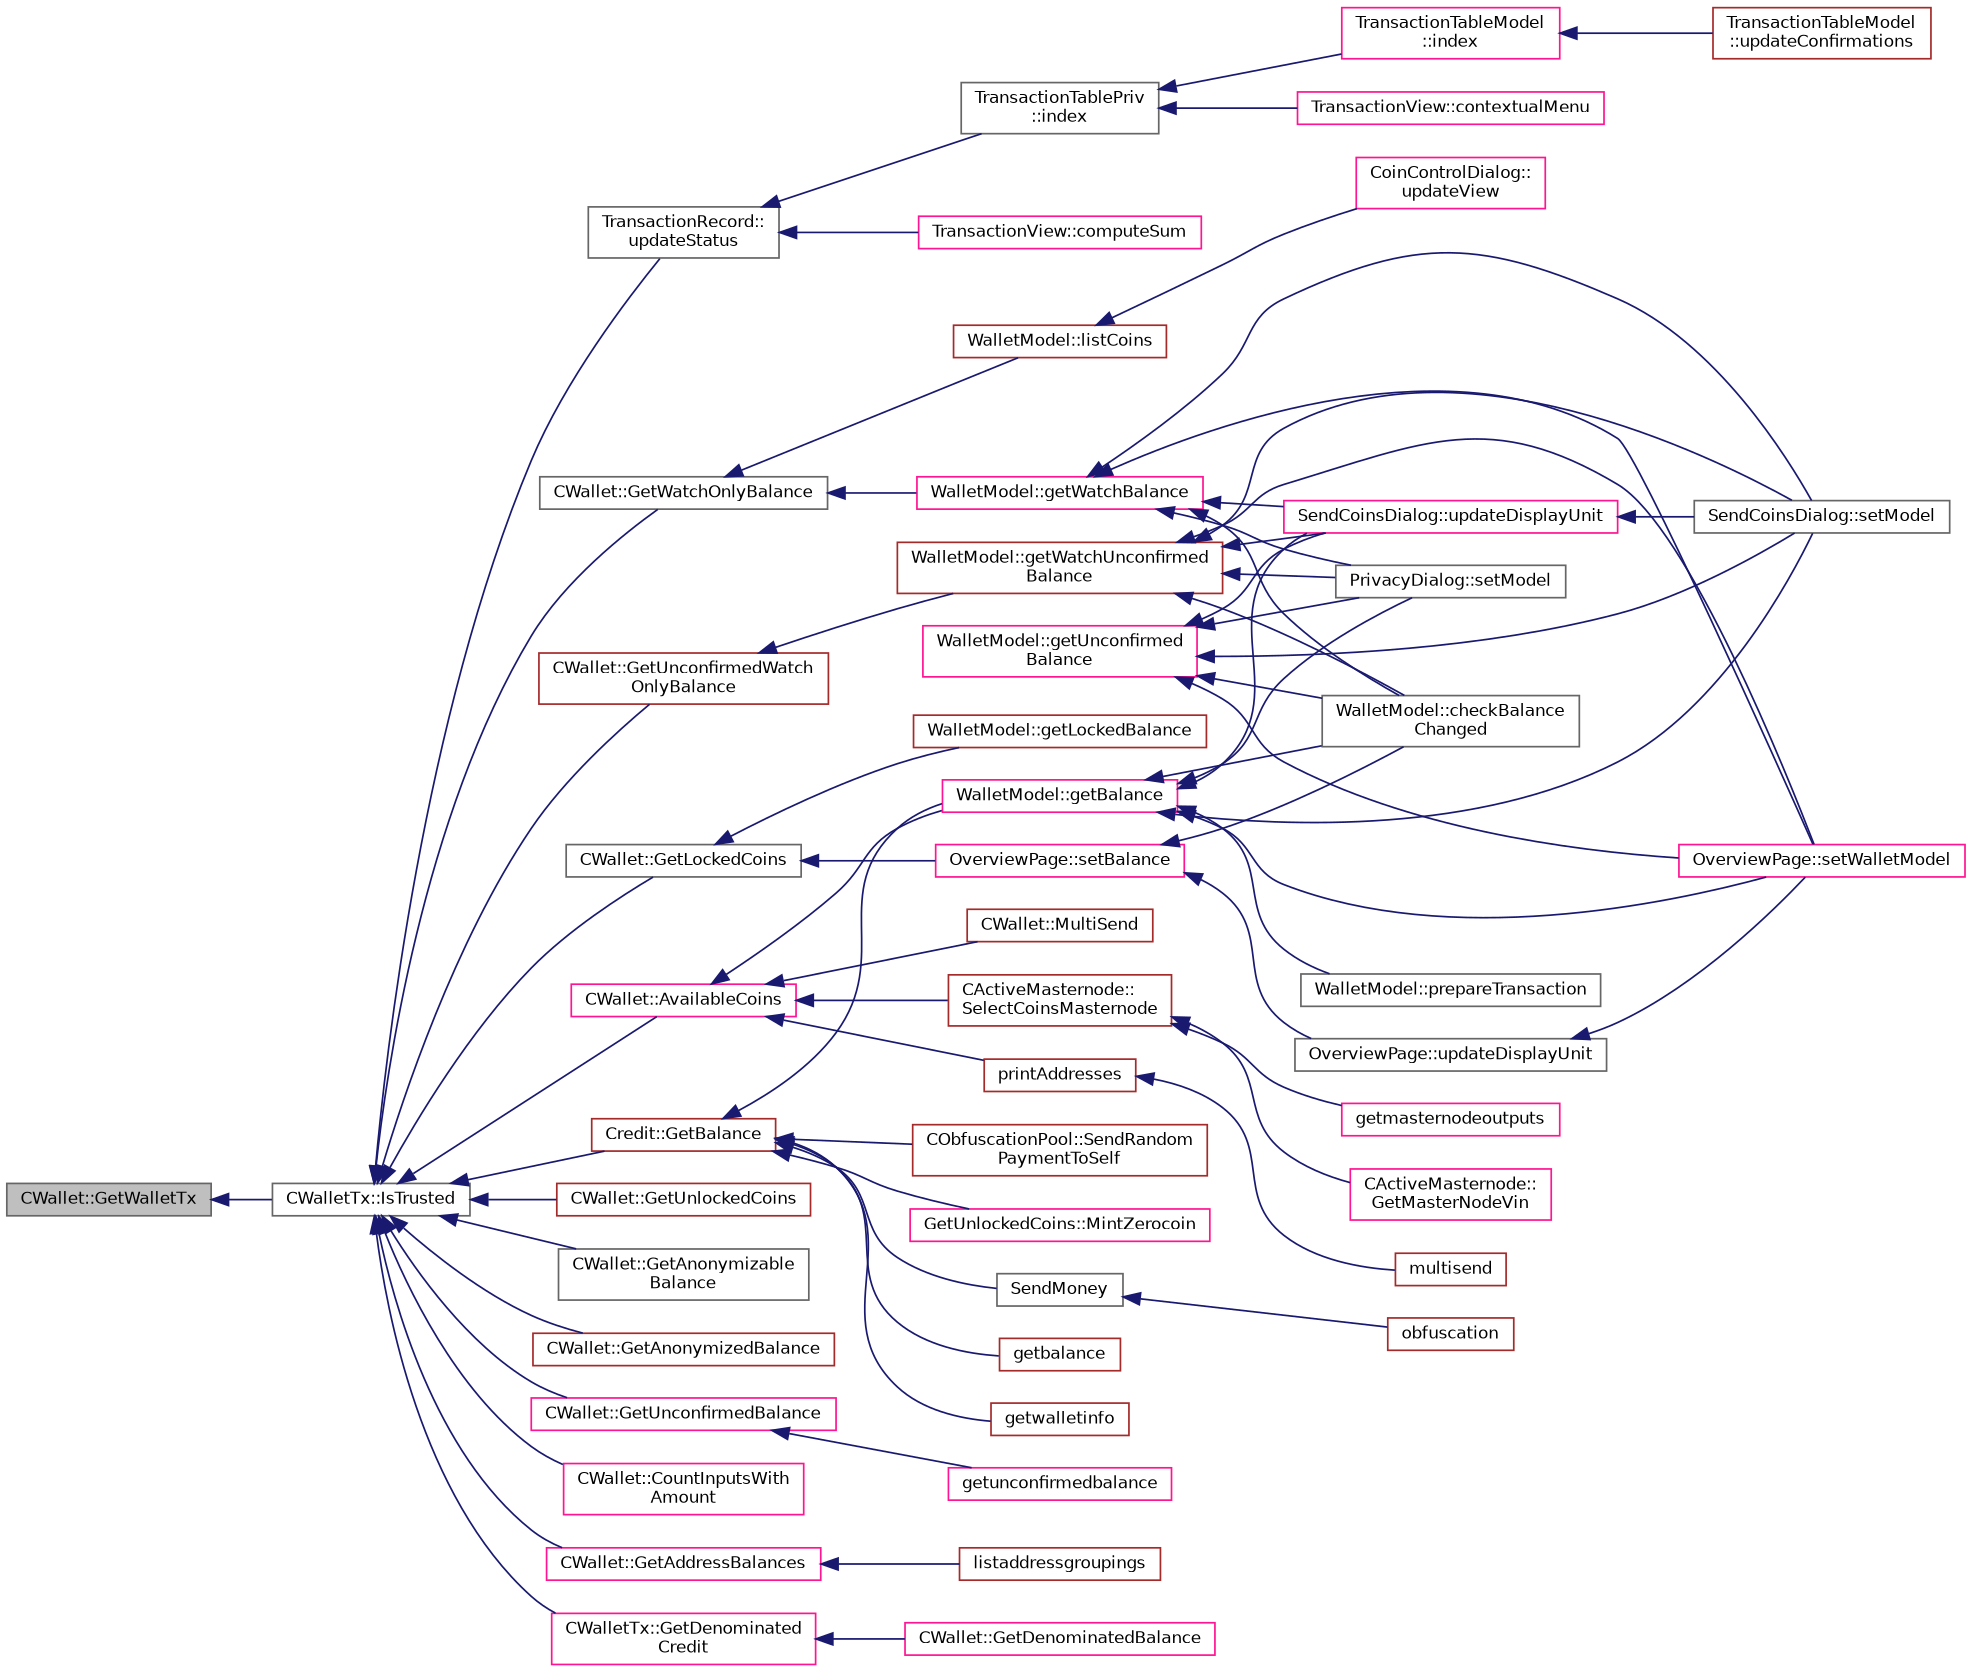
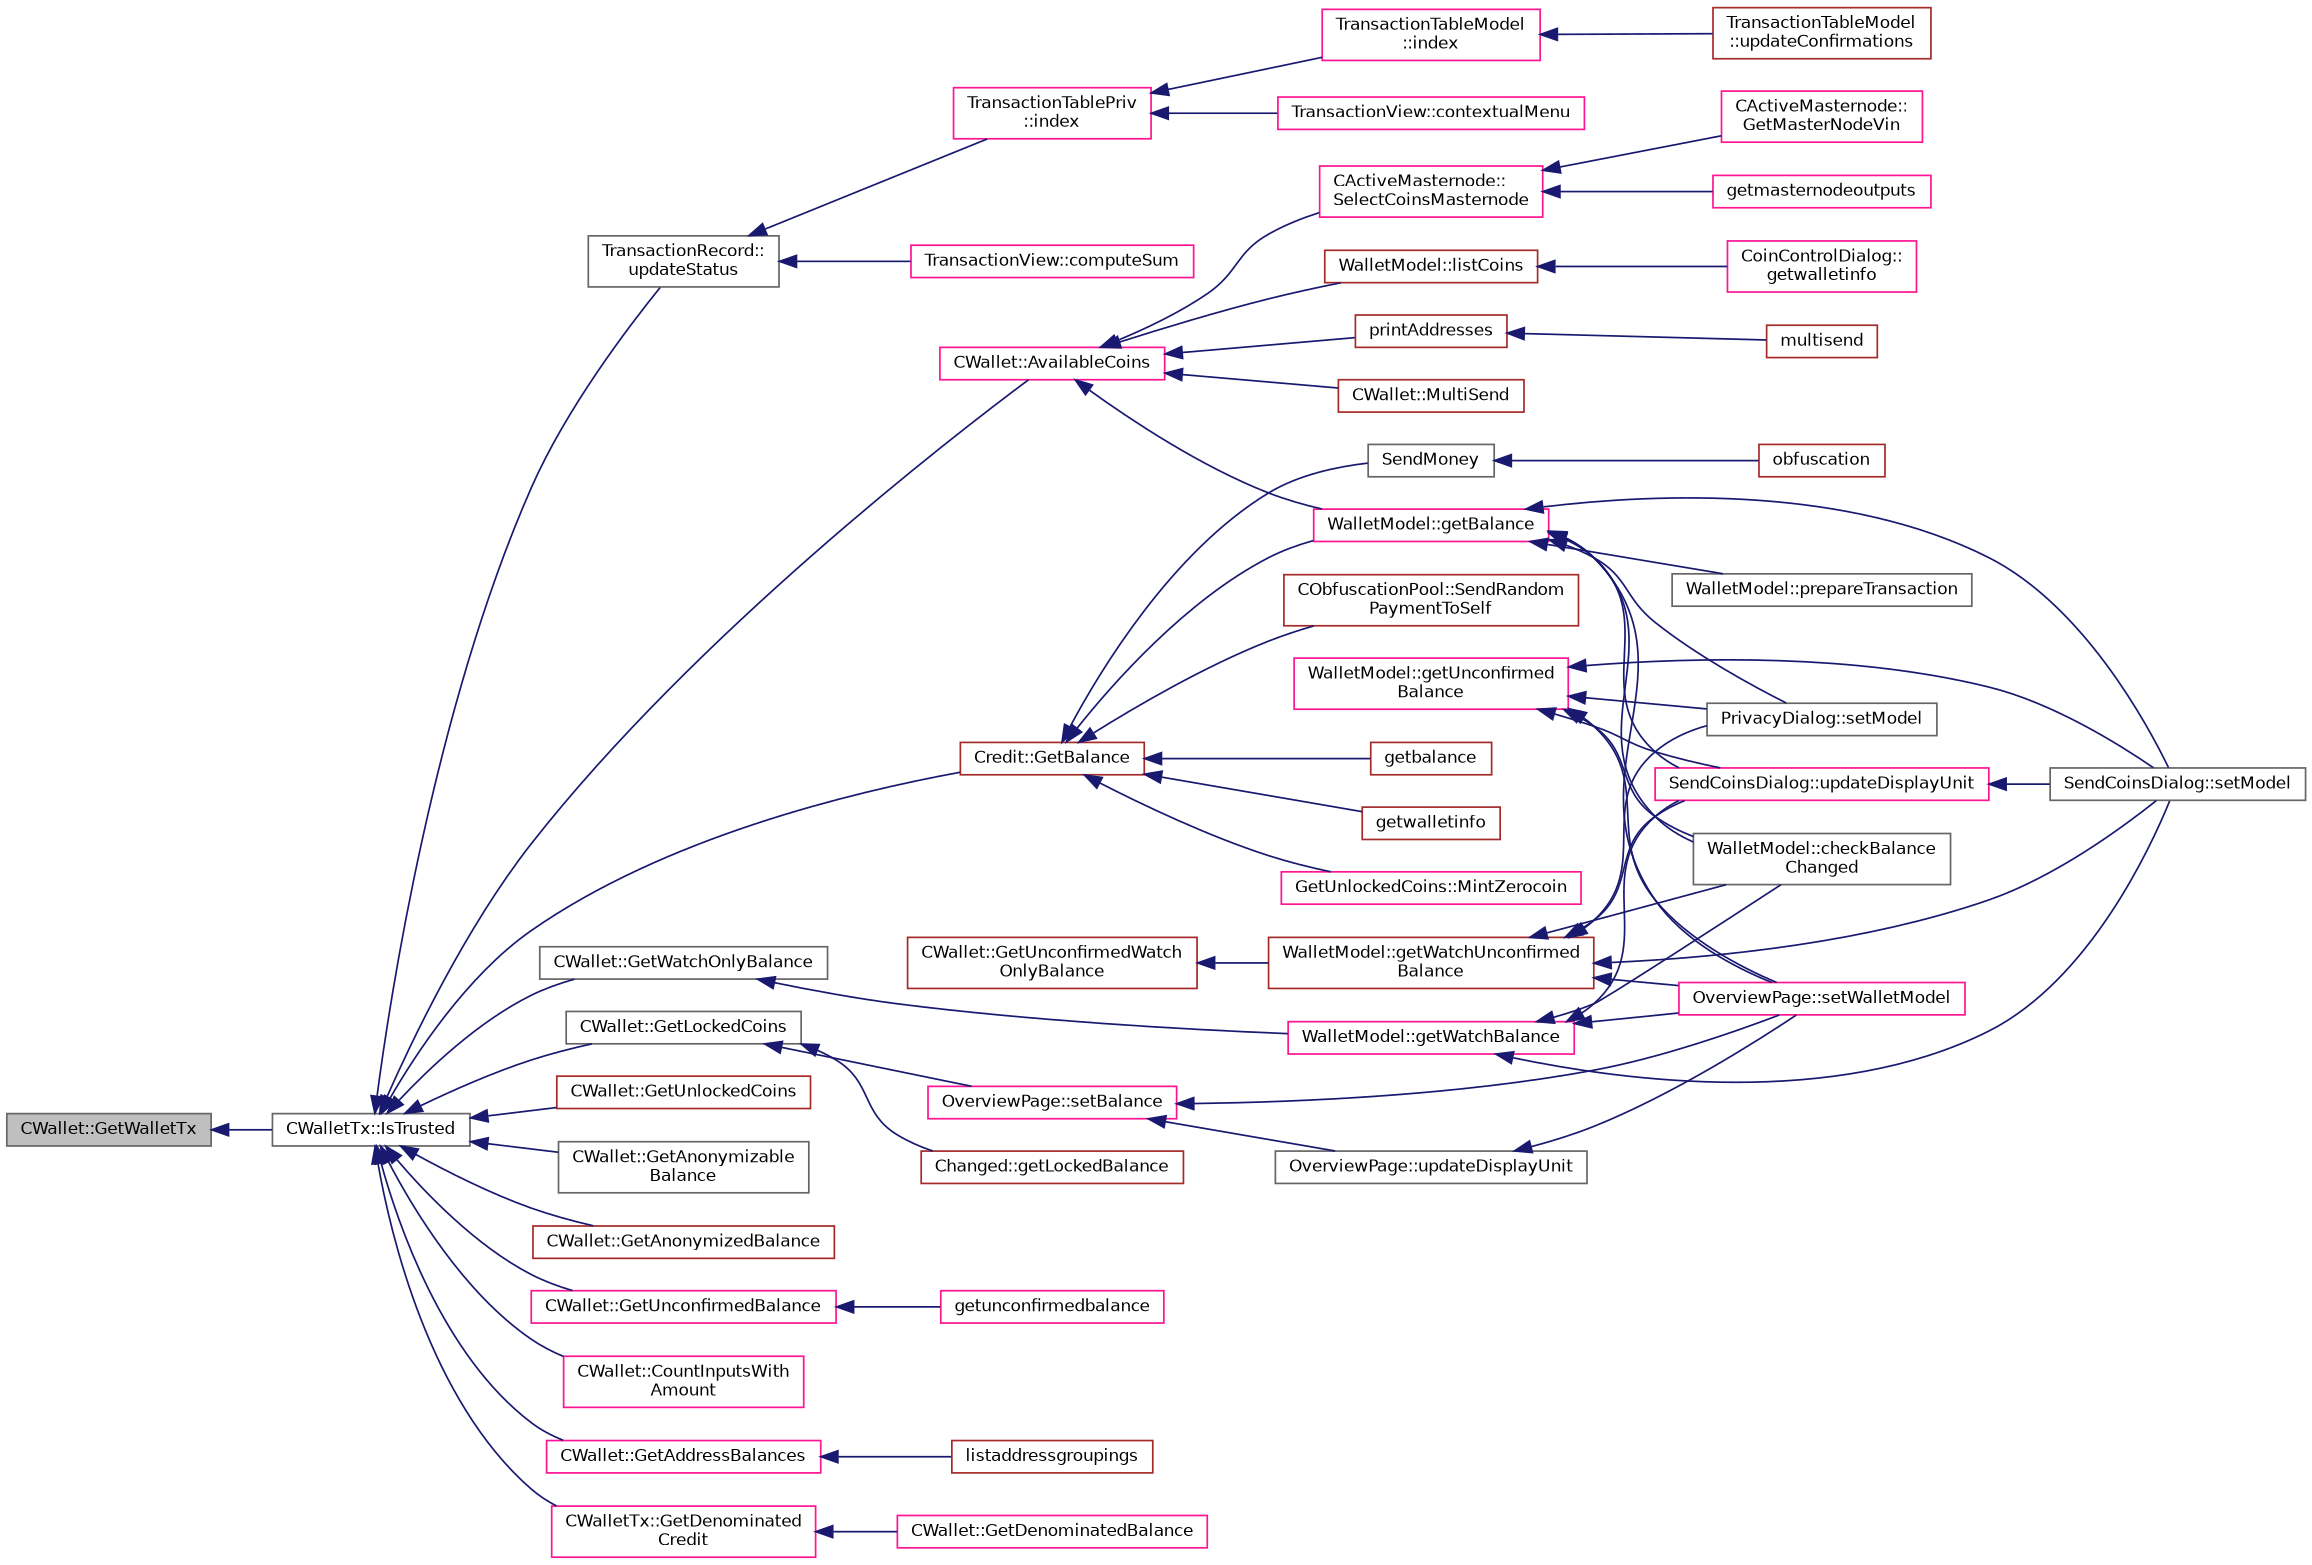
(1060, 108) -> (1052, 113)
(1451, 183) -> (1822, 266)
(880, 414) -> (1229, 309)
(1301, 554) -> none
(1060, 731) -> (1052, 1167)
(1294, 801) -> (1491, 1086)
(481, 914) -> none
(1060, 1000) -> (1431, 192)
